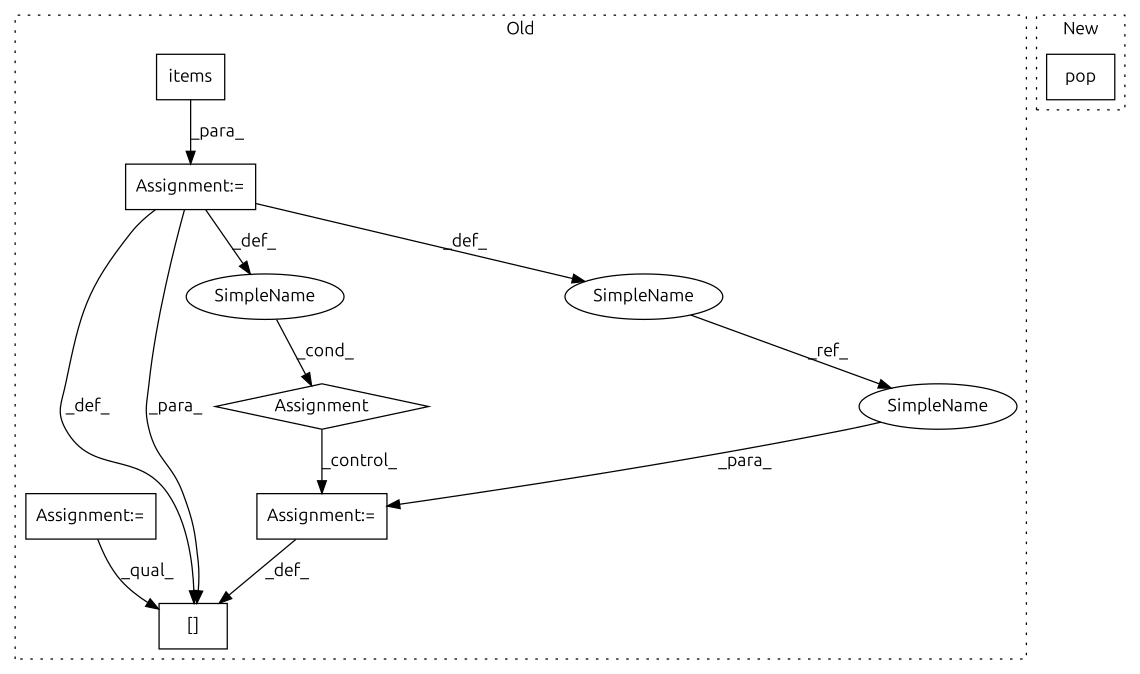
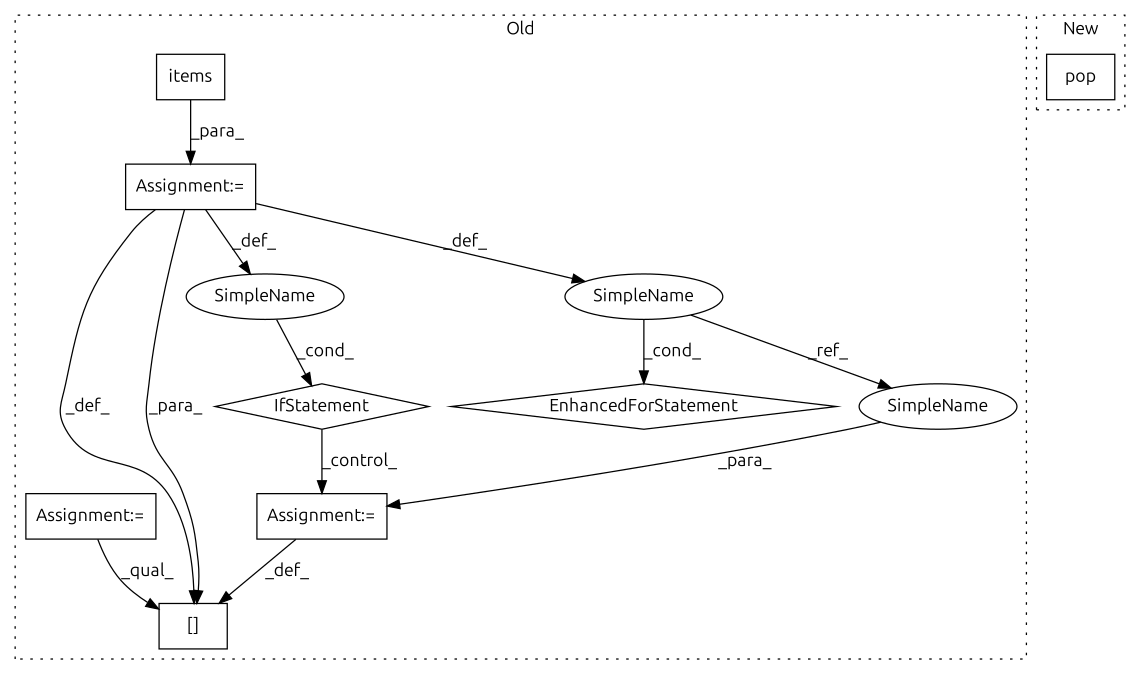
(322, 407) -> (322, 407)
none -> (644, 407)
